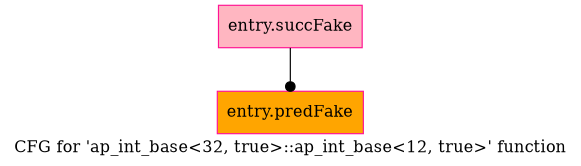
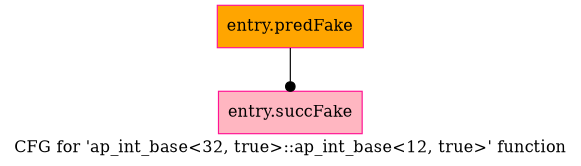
(290, 65) -> (290, 65)
